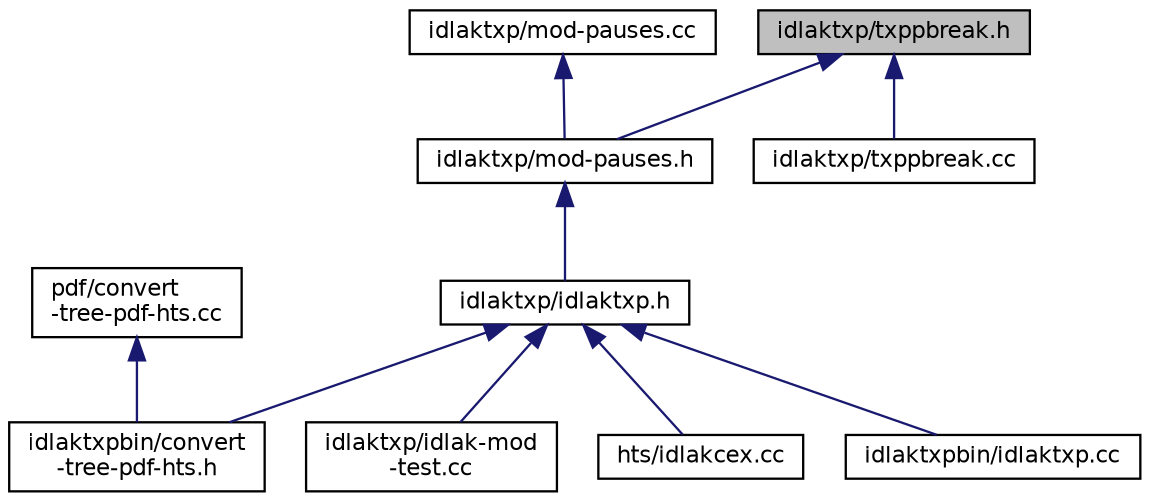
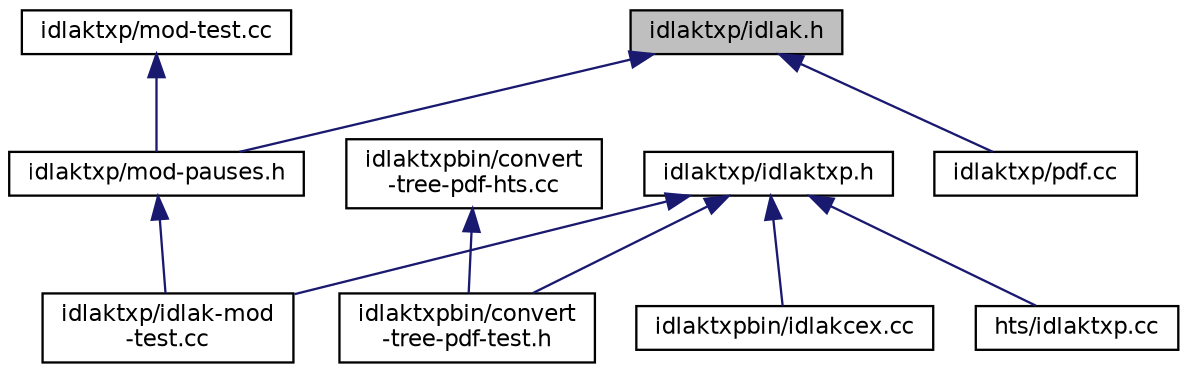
(563, 32) -> (156, 32)
(894, 32) -> (736, 32)
(894, 161) -> (1036, 174)
(565, 244) -> (163, 256)
(137, 303) -> (474, 174)
(137, 457) -> (467, 328)
(701, 457) -> (785, 328)
(993, 457) -> (1077, 328)
